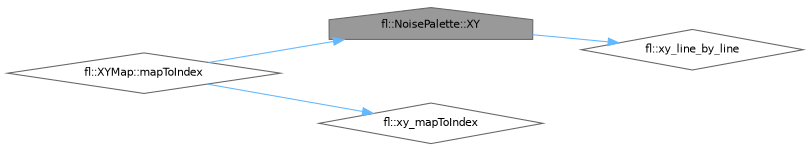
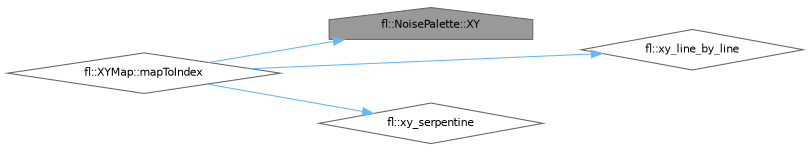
(570, 38) -> (421, 61)
(431, 123) -> (431, 123)
